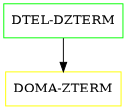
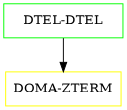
(63, 21) -> (63, 21)
